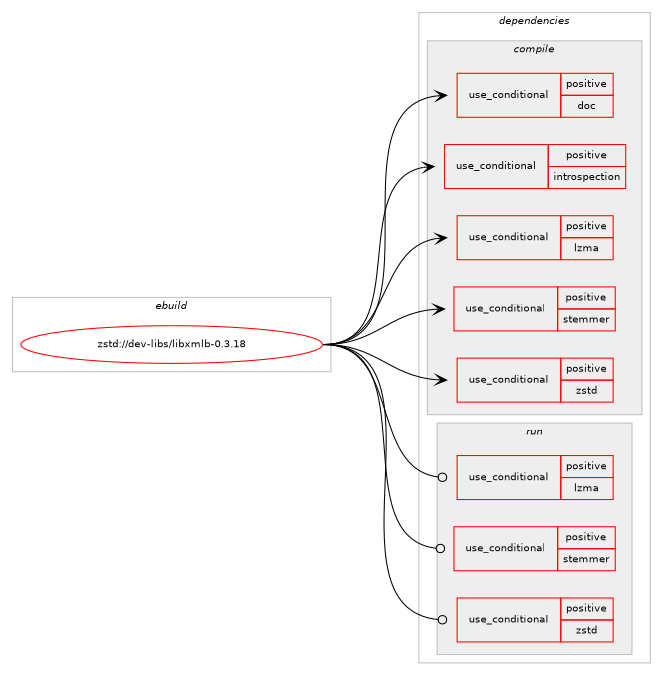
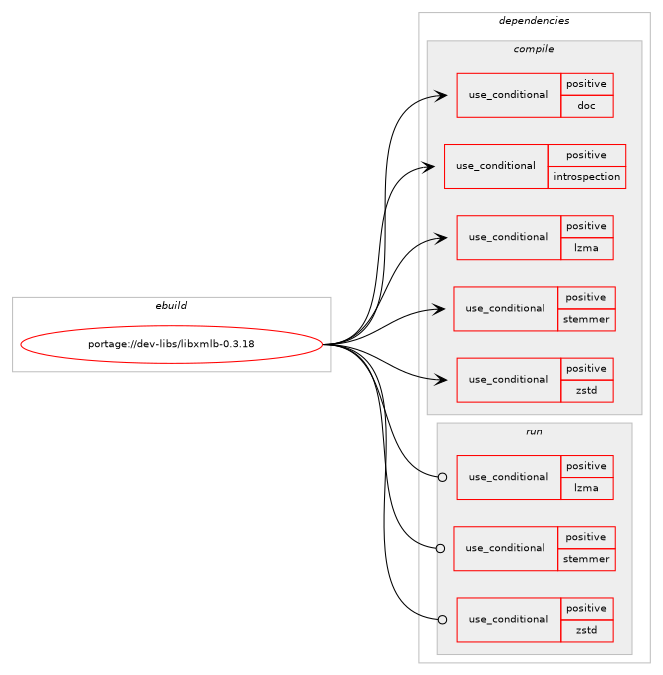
(172, 345) -> (172, 345)
